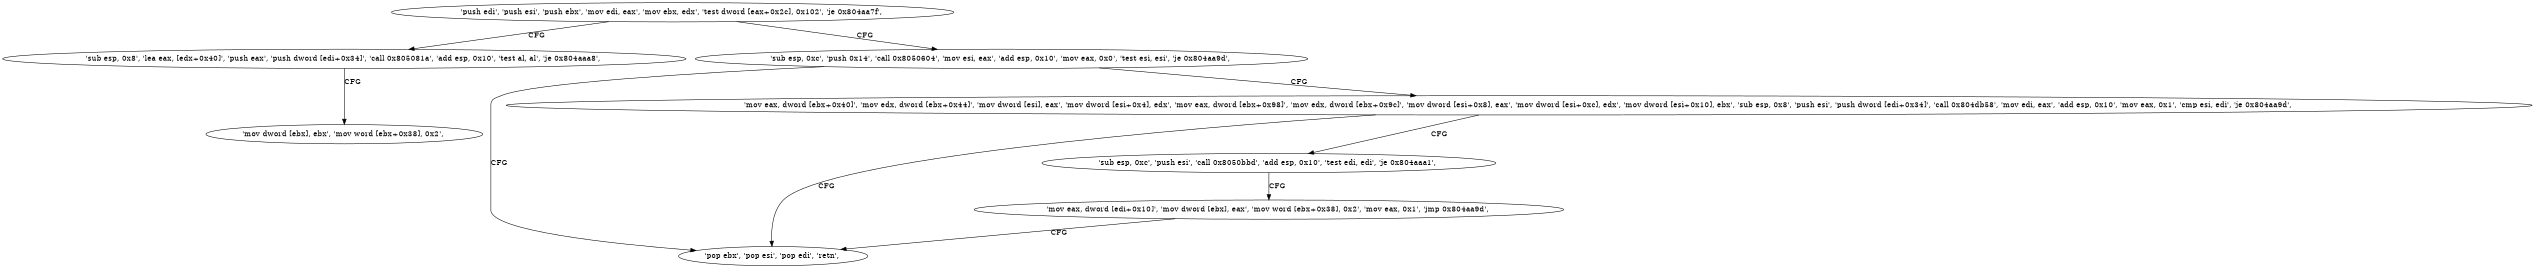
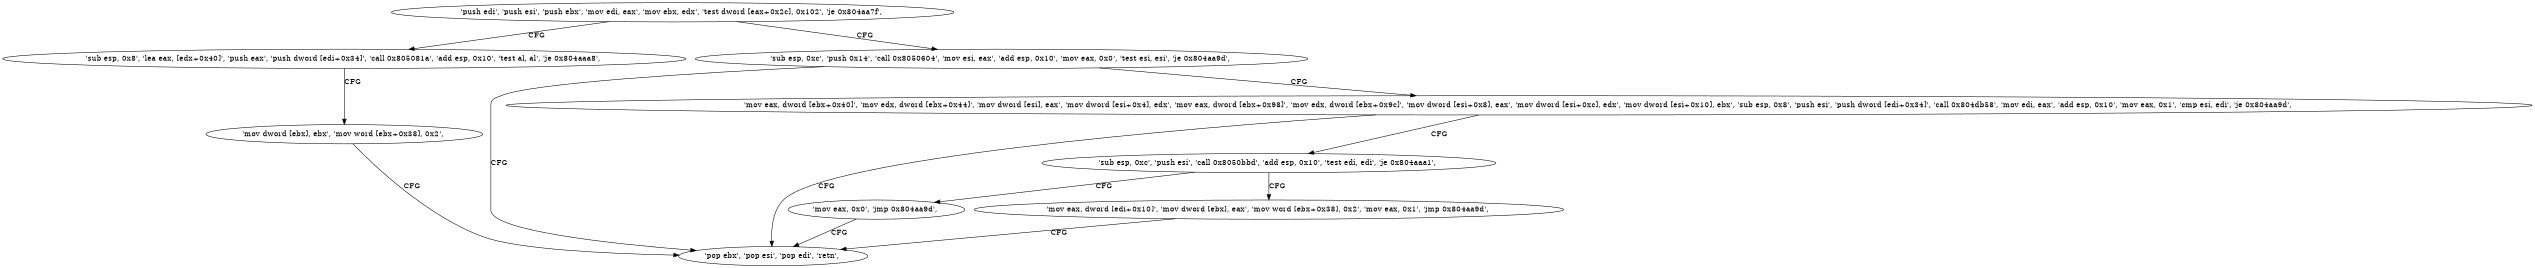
none -> (876, 210)
none -> (498, 241)
